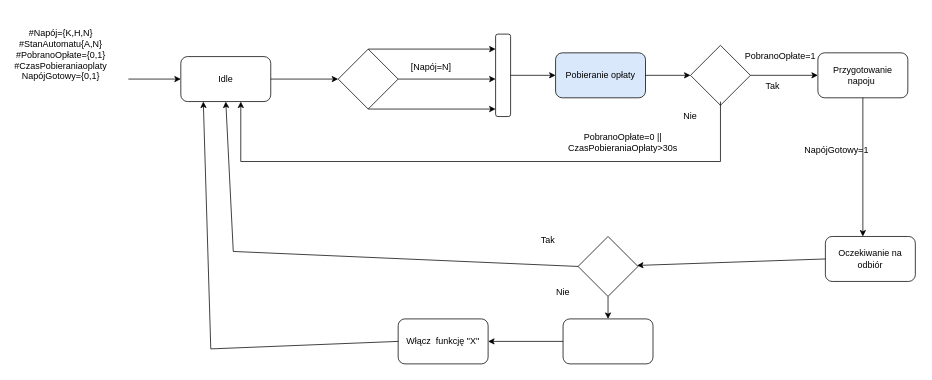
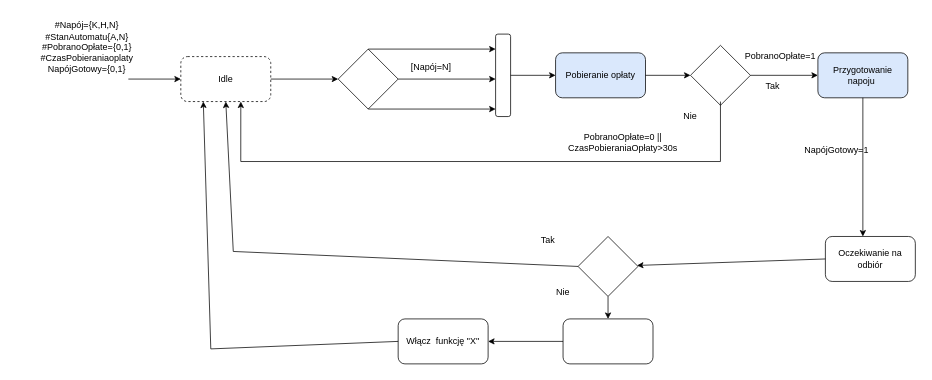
(60, 60) -> (87, 53)
(863, 75) -> (863, 75)
(225, 79) -> (225, 79)
